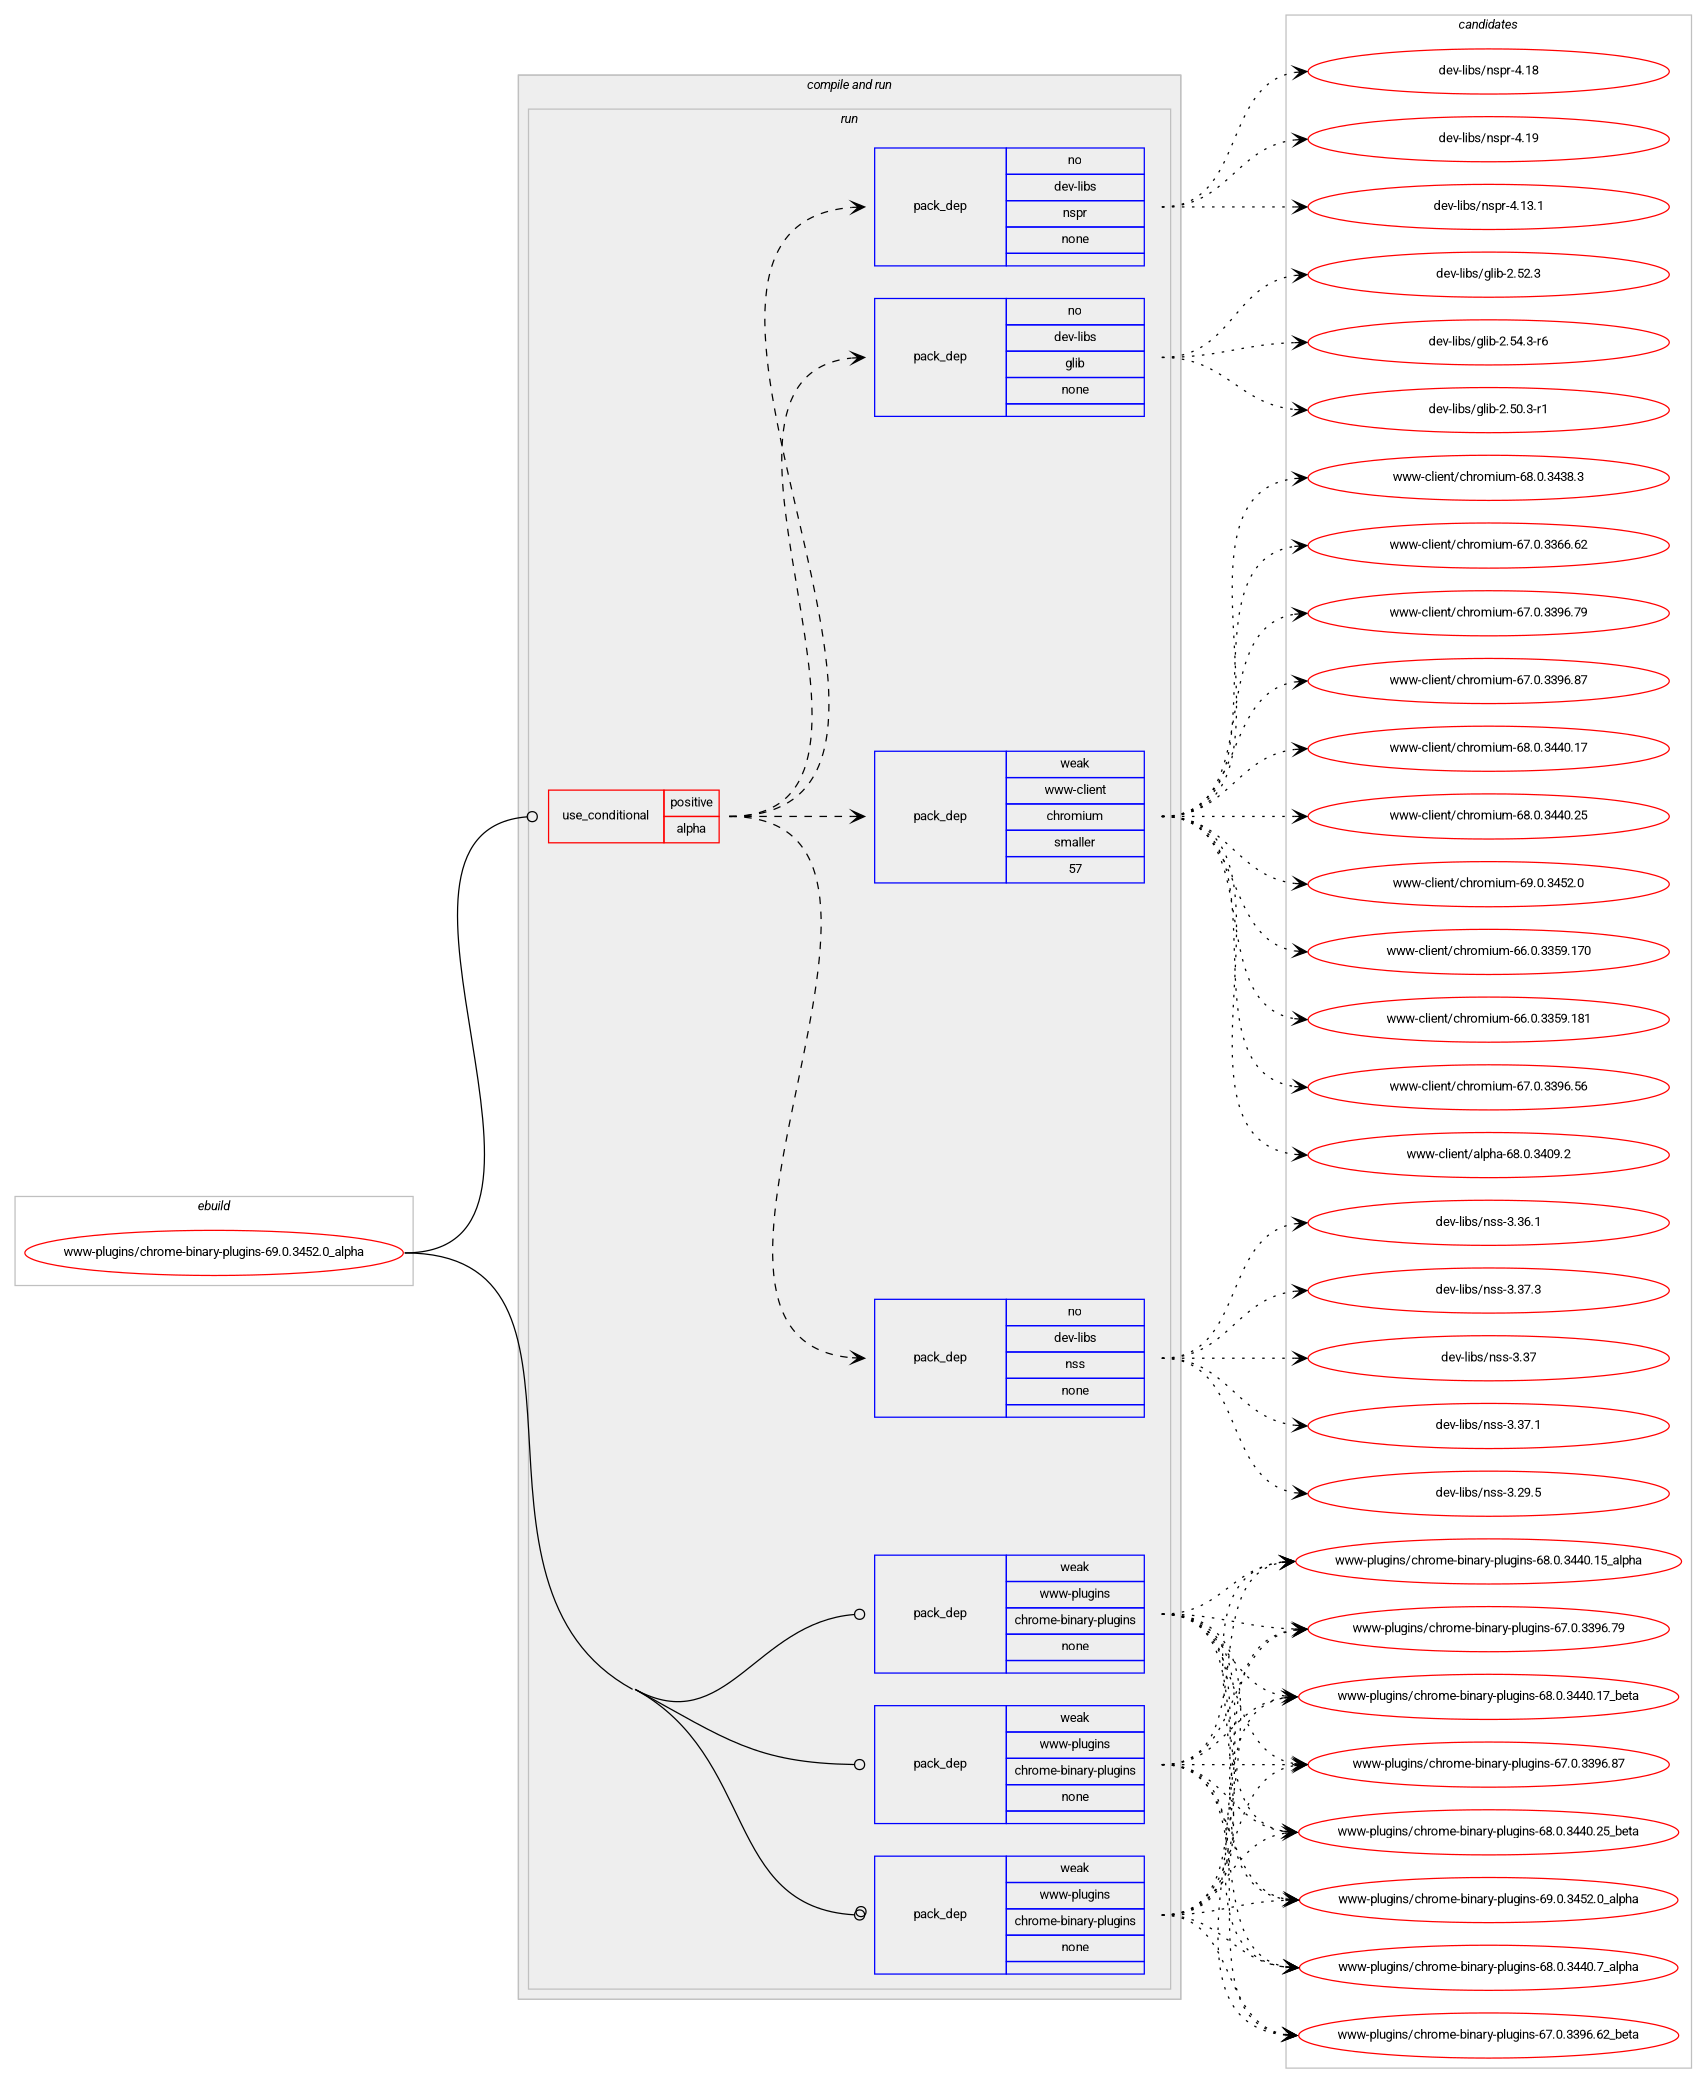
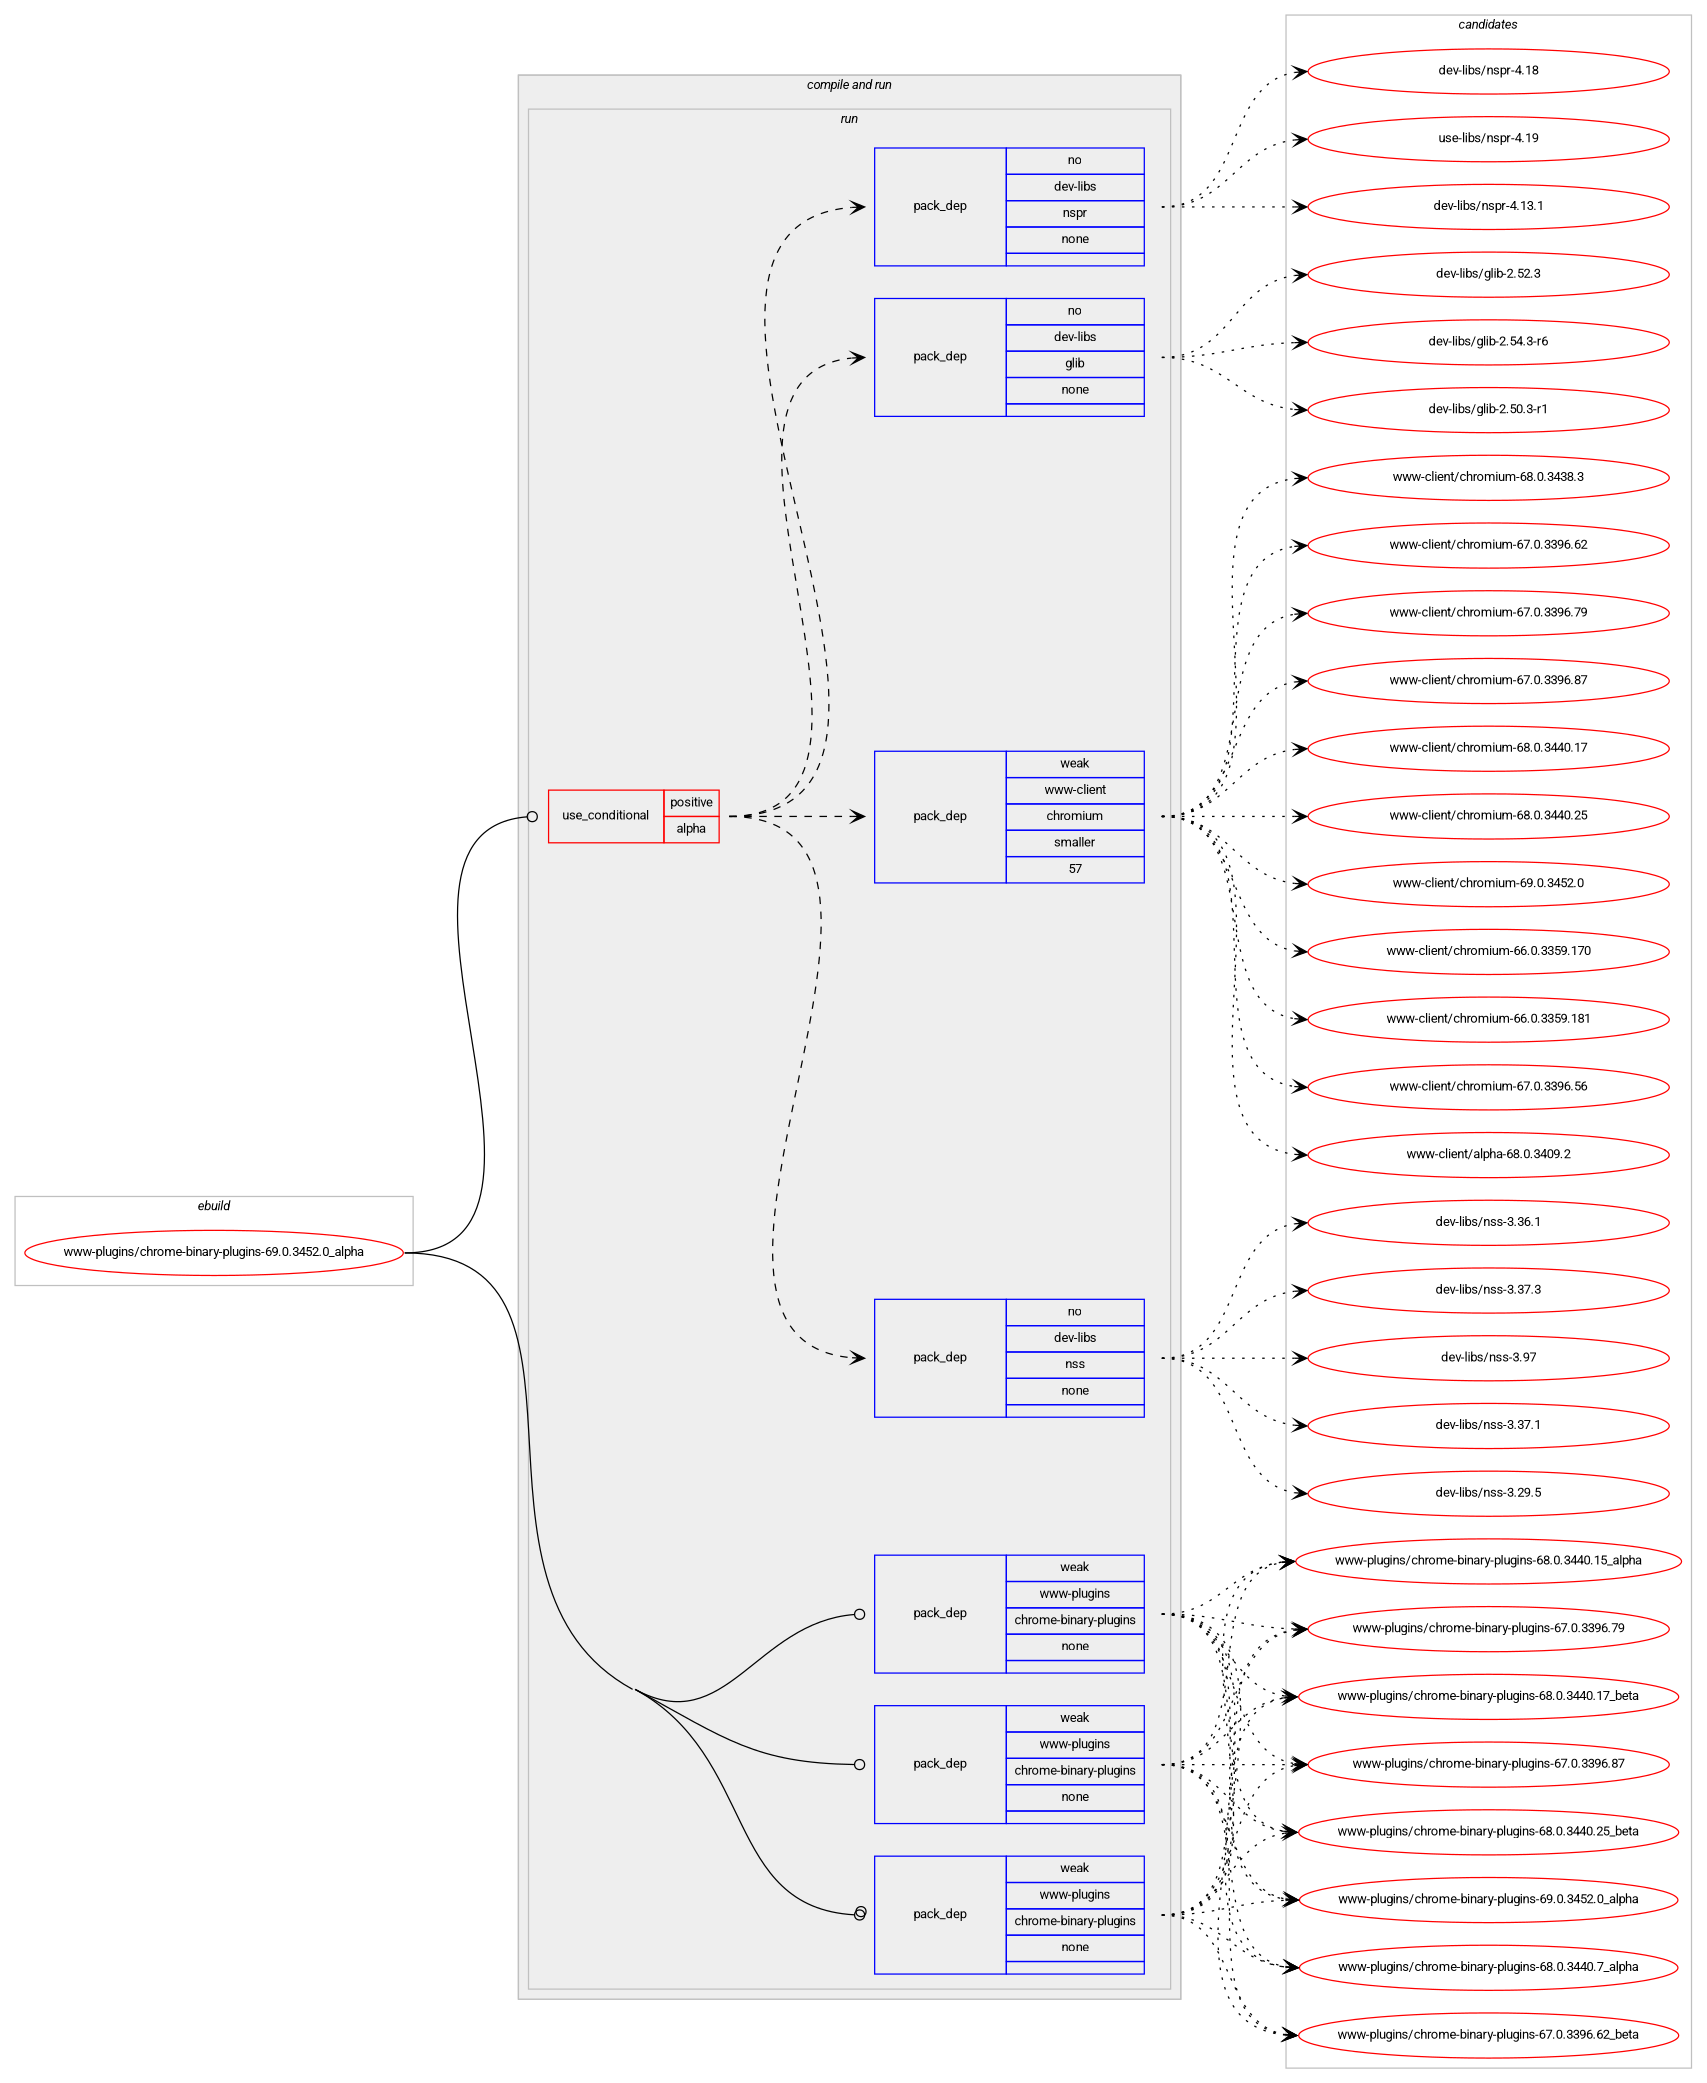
(1489, 139) -> (1489, 139)
(1489, 546) -> (1489, 546)
(1489, 1358) -> (1489, 1358)
